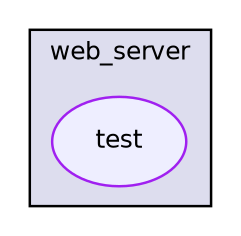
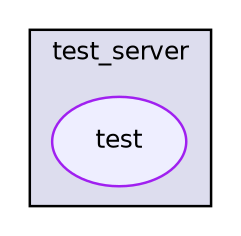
(120, 53) -> (120, 53)
